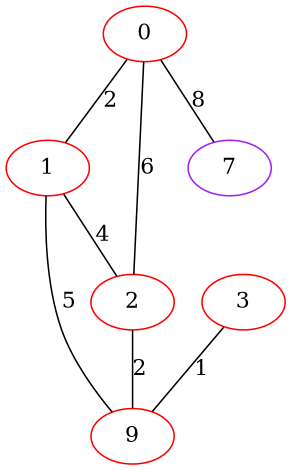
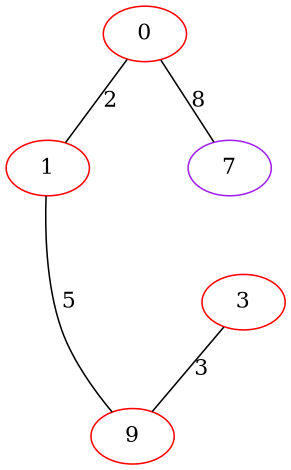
(133, 302) -> none
(202, 369) -> (202, 369)
